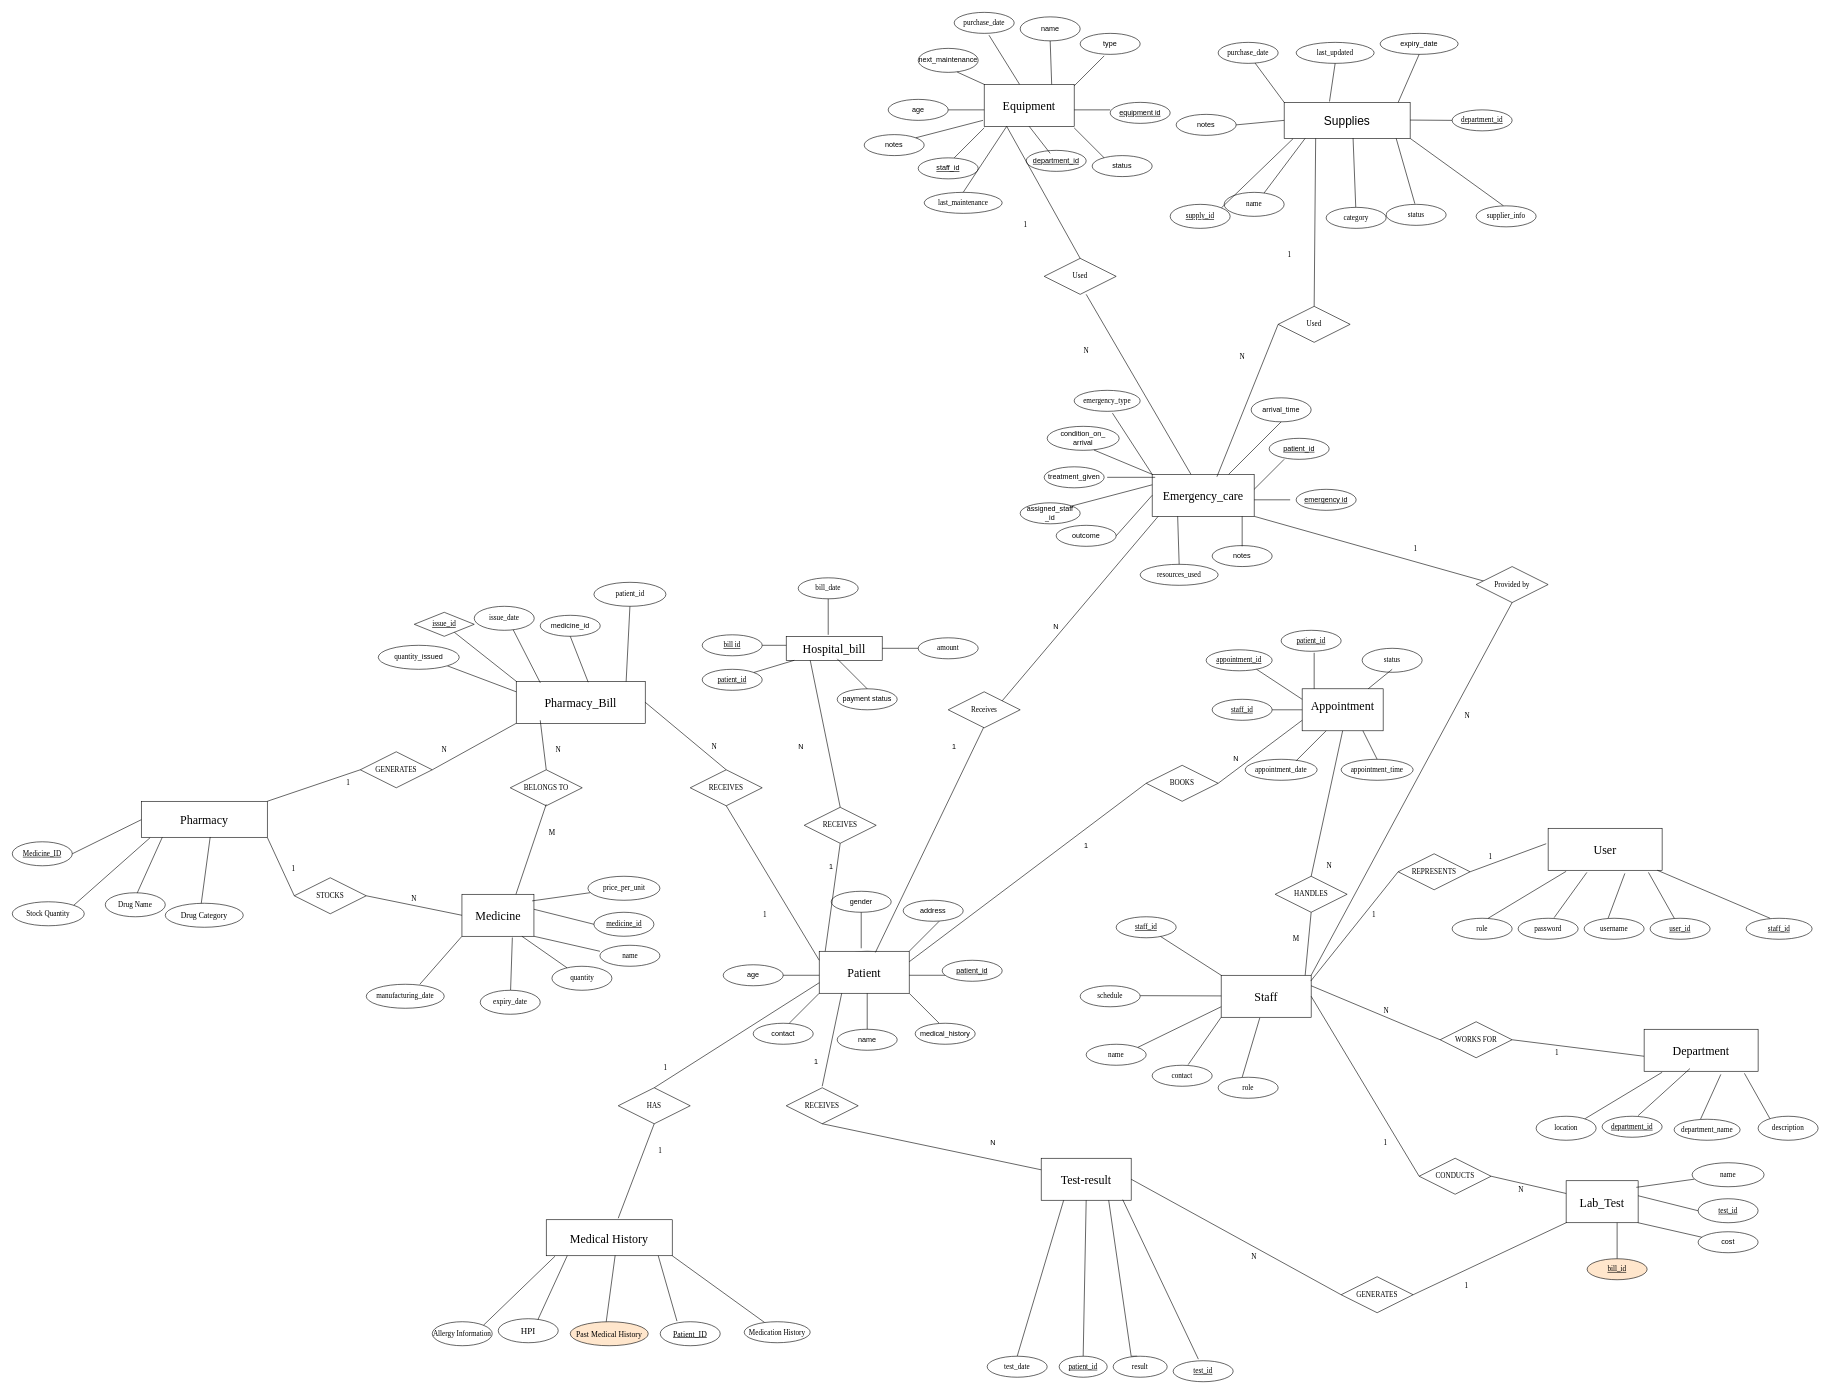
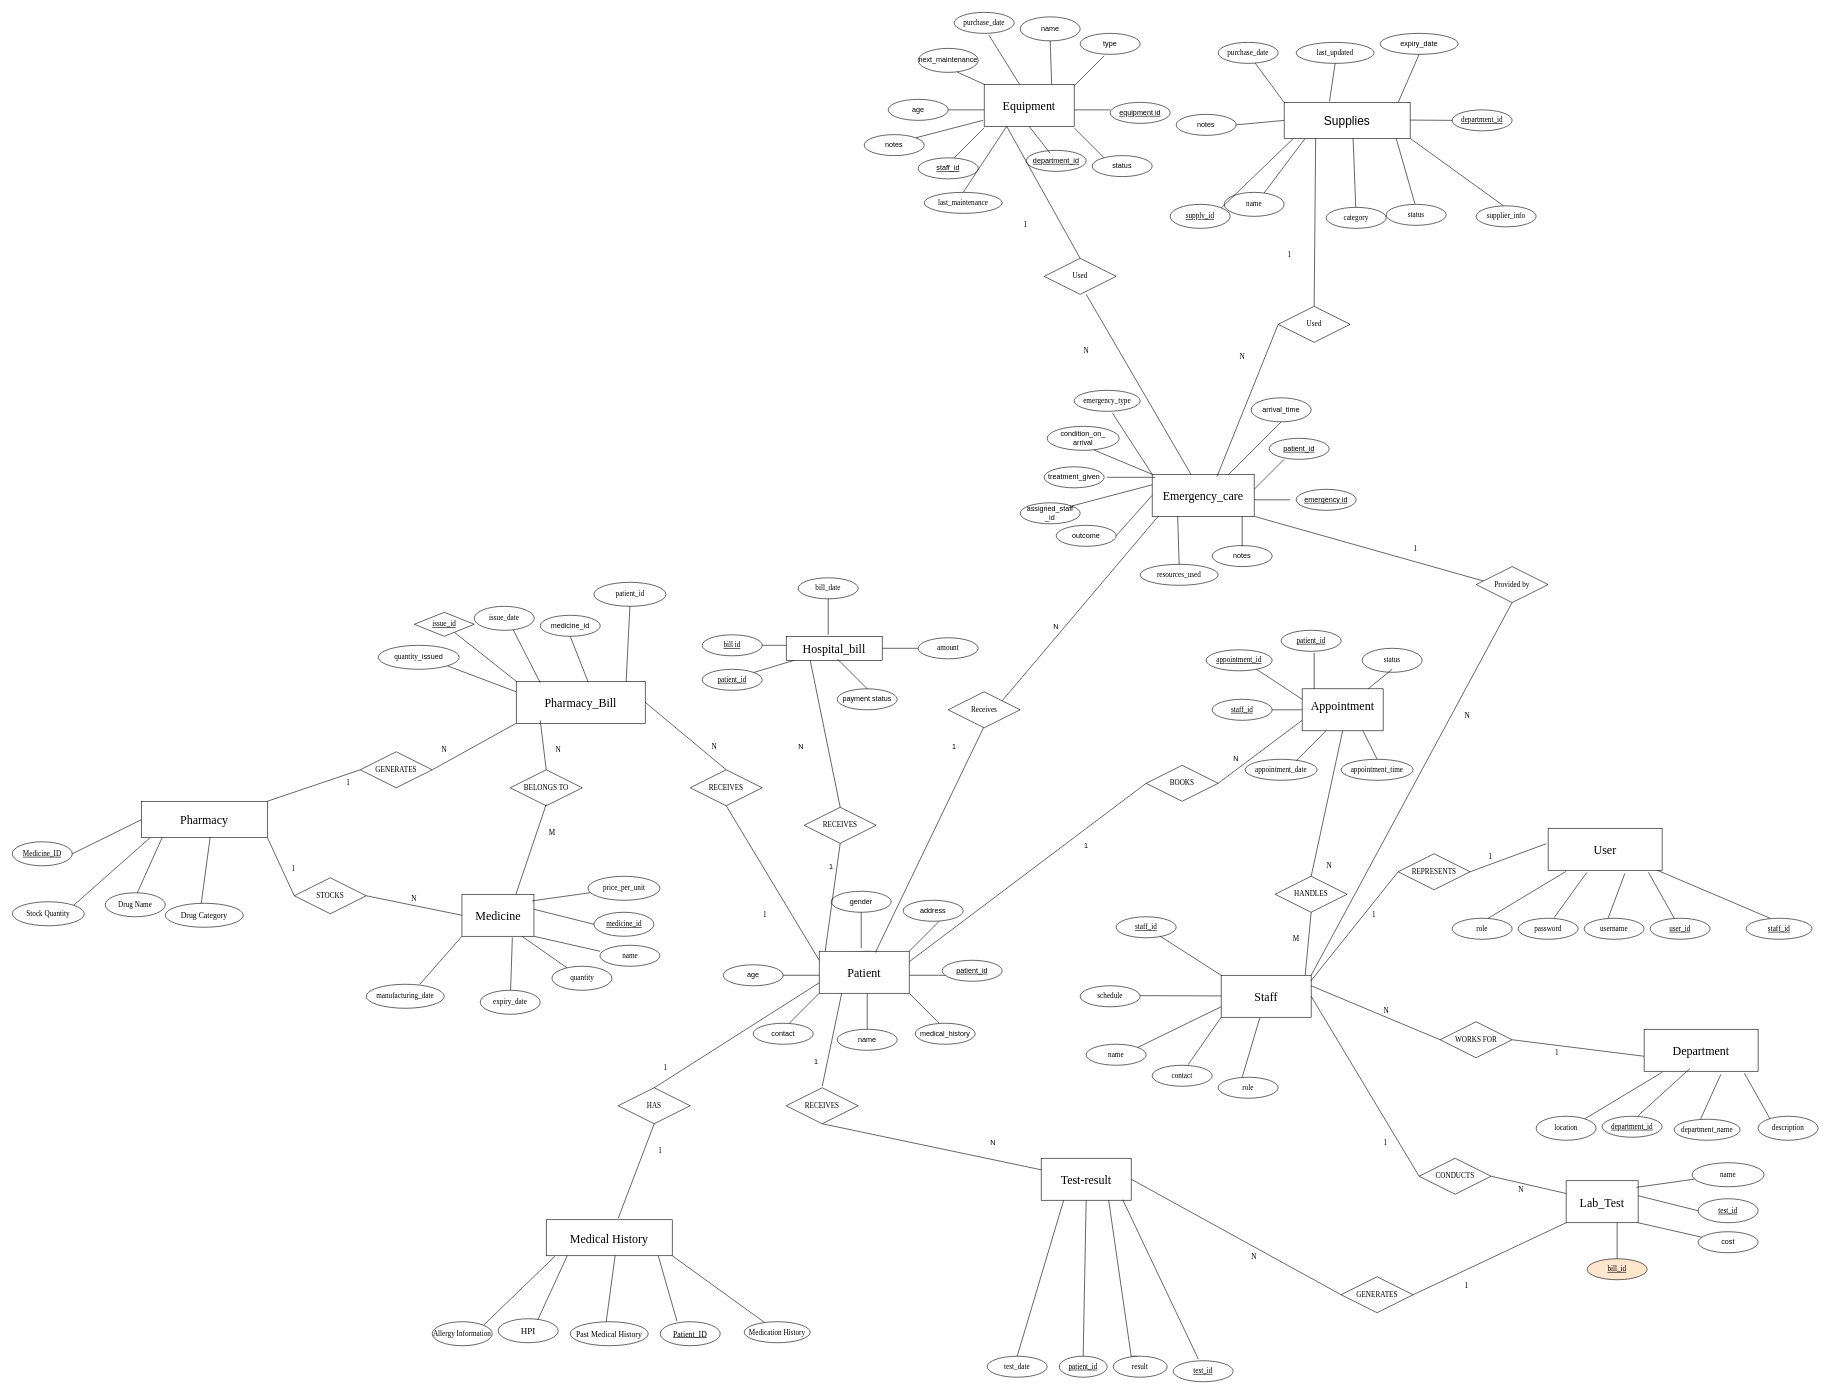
(609, 1334) -> (609, 1334)
